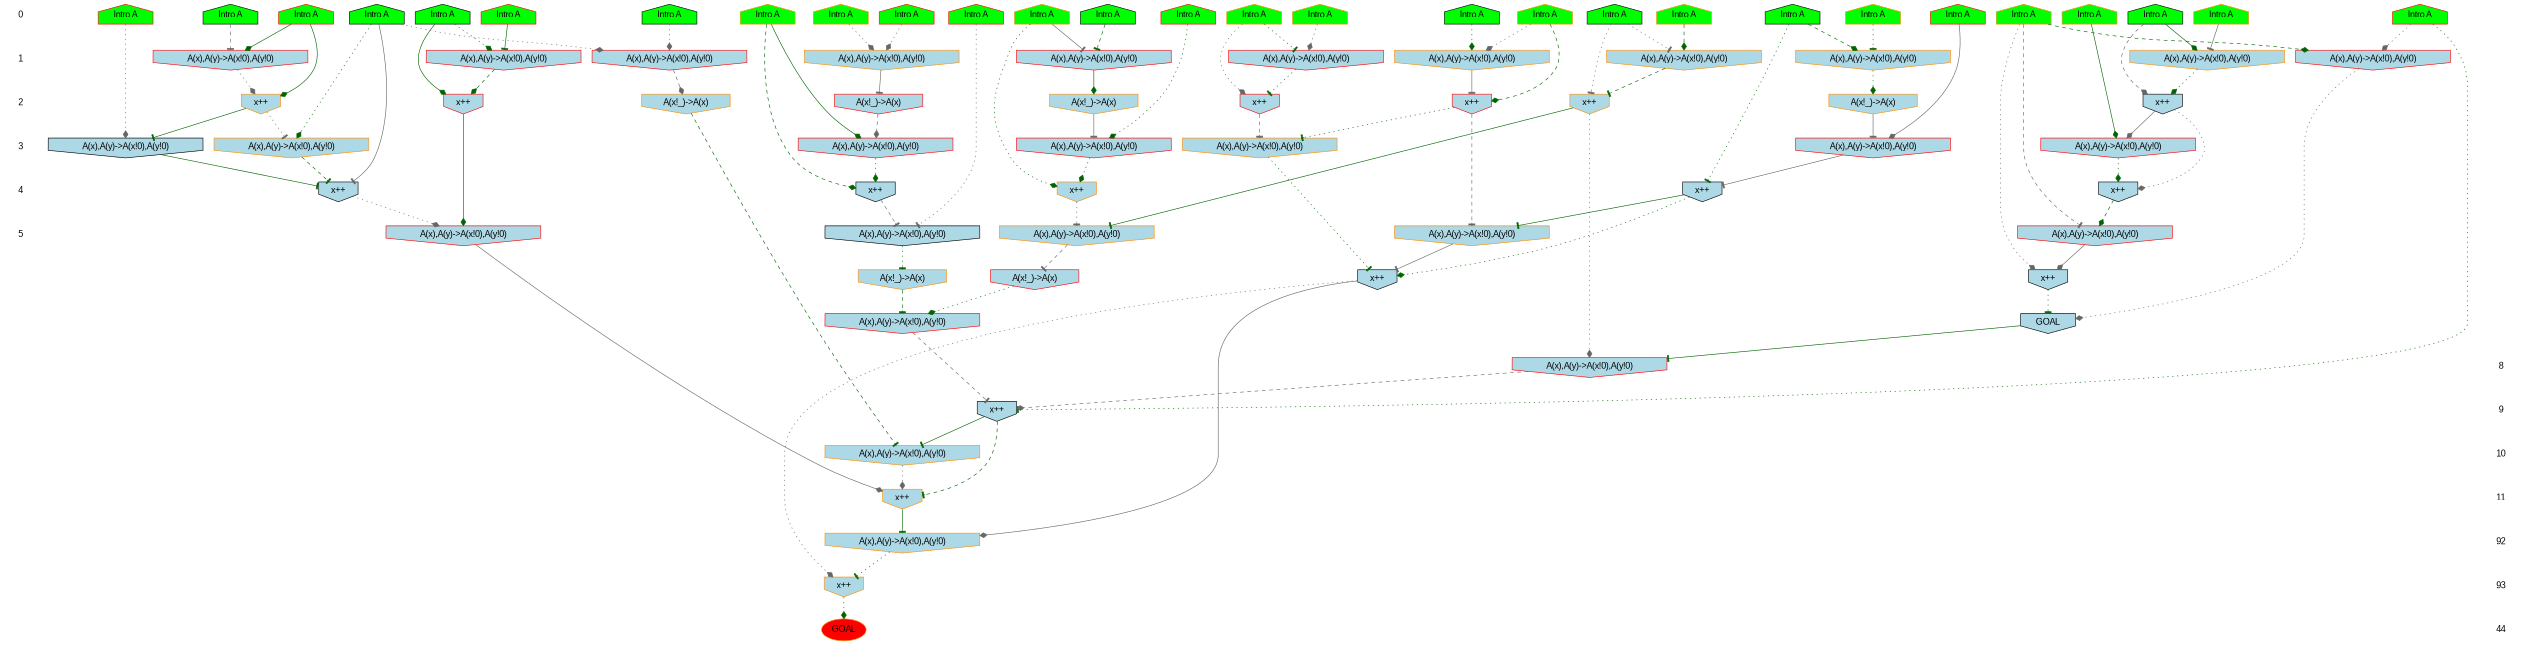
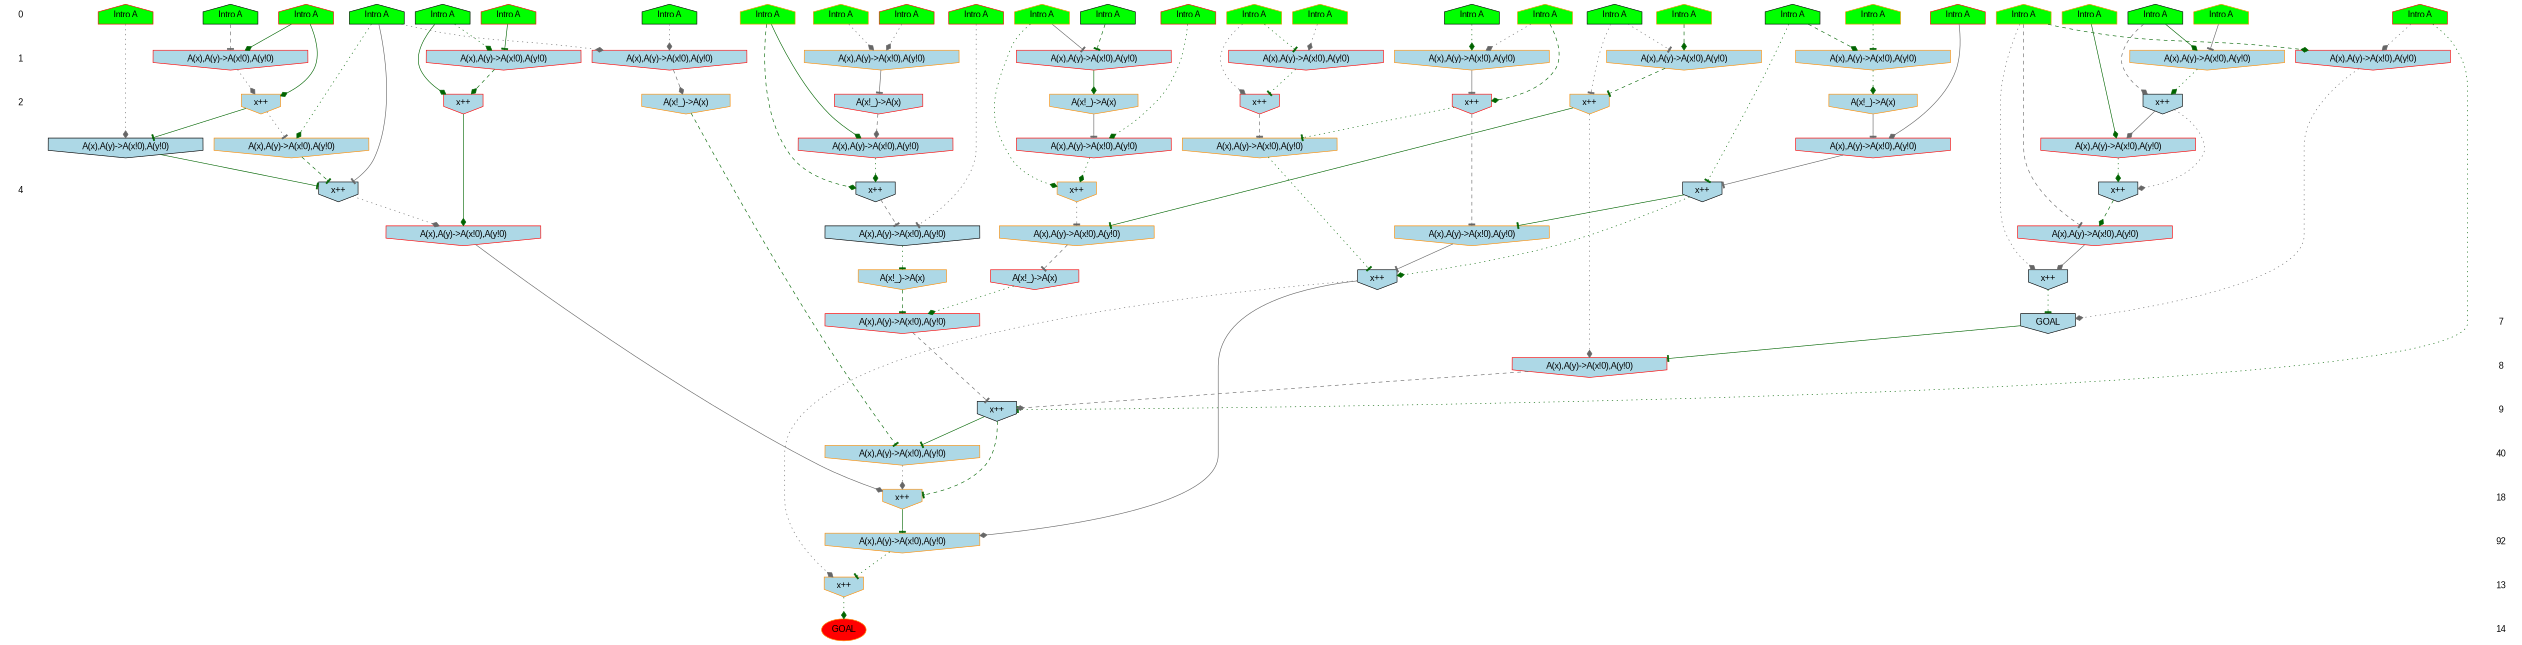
(21, 147) -> none
(21, 235) -> none
none -> (2501, 323)
(2501, 454) -> (2501, 454)
(2501, 498) -> (2501, 498)
(2501, 586) -> (2501, 586)
(2501, 630) -> (2501, 630)
